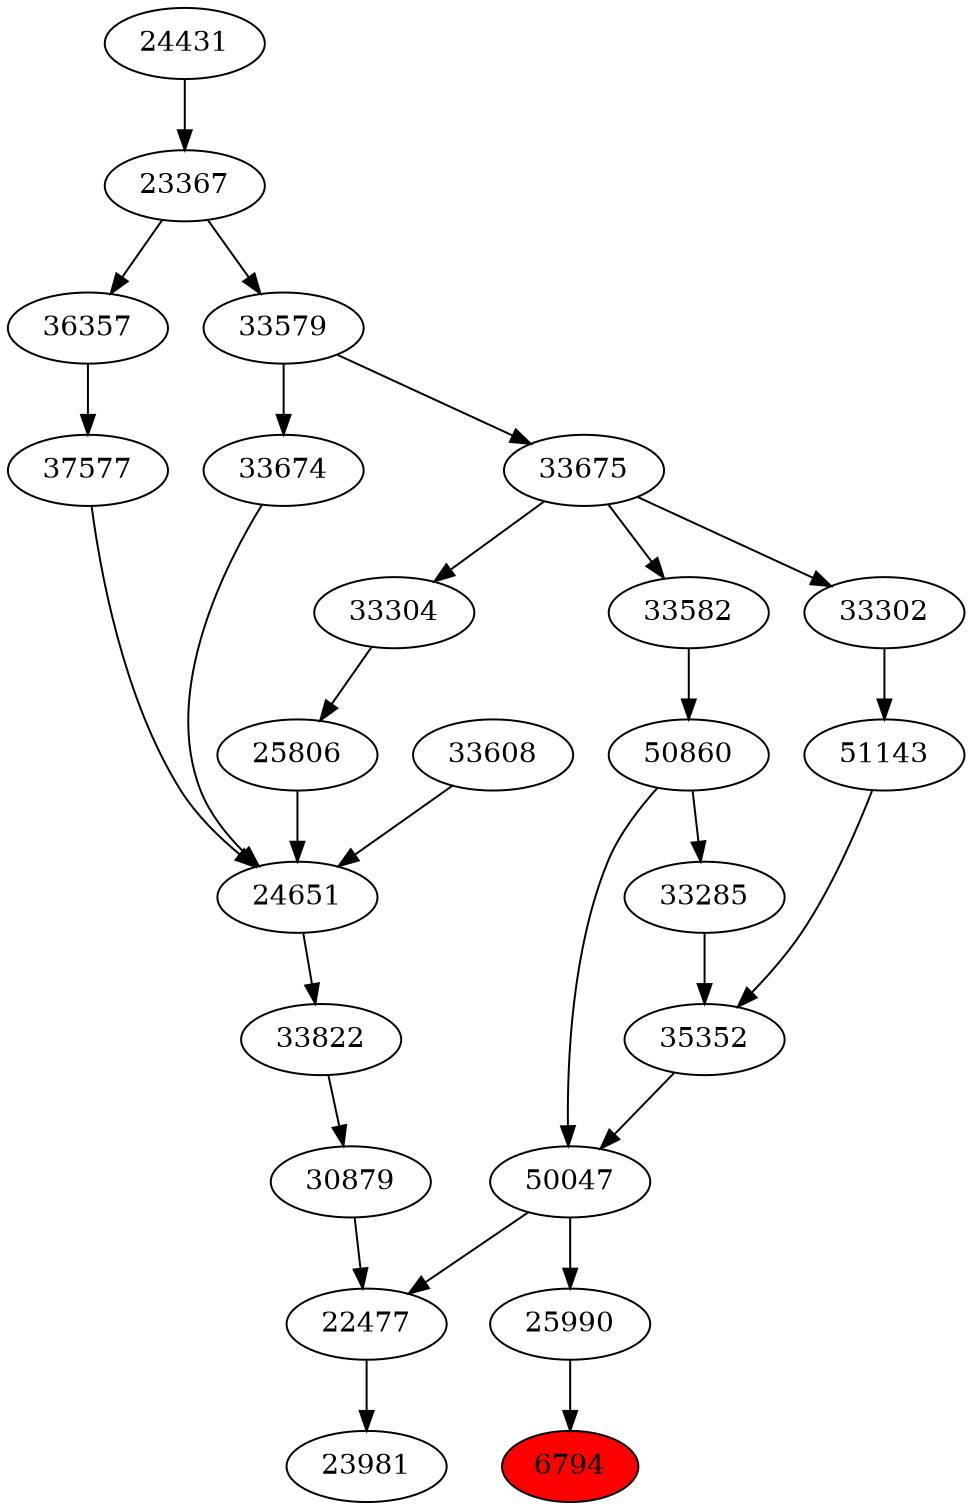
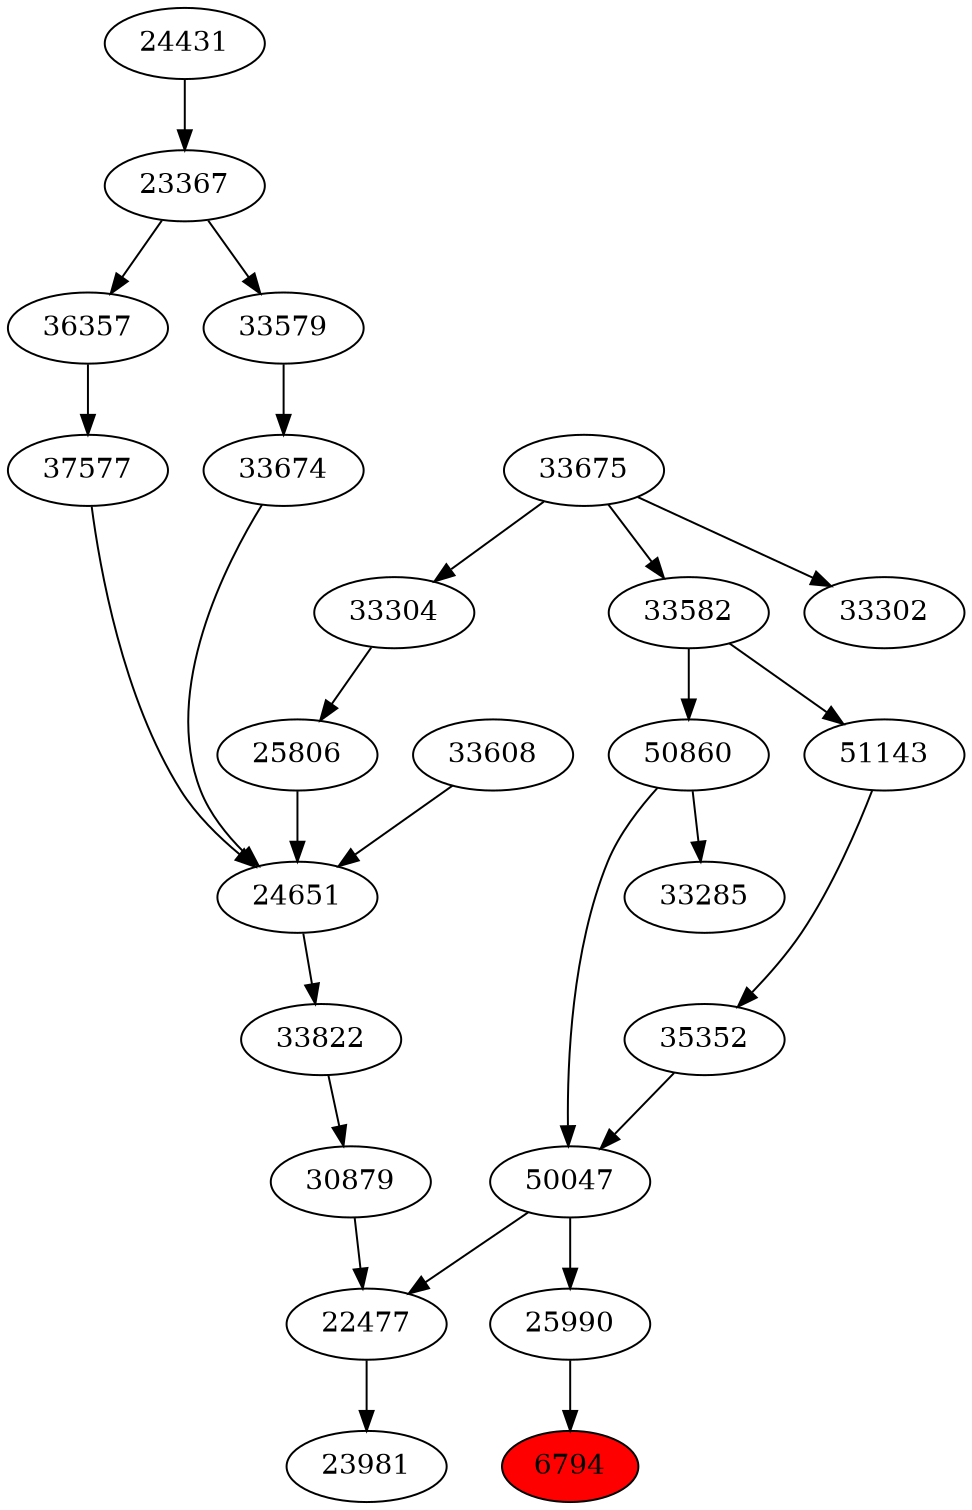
(425, 395) -> none
(884, 674) -> (778, 678)
(705, 959) -> none
